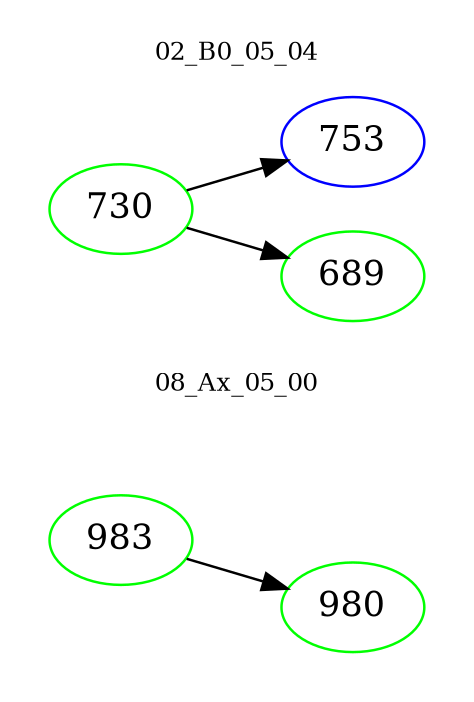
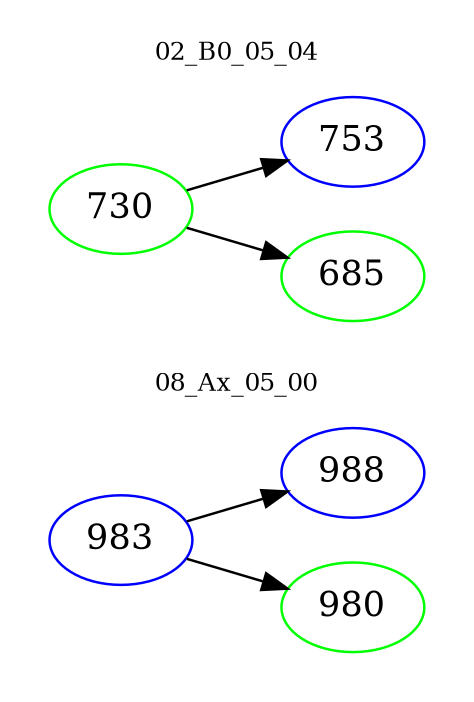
(353, 276) -> (353, 276)
none -> (353, 473)
(121, 540) -> (121, 540)
